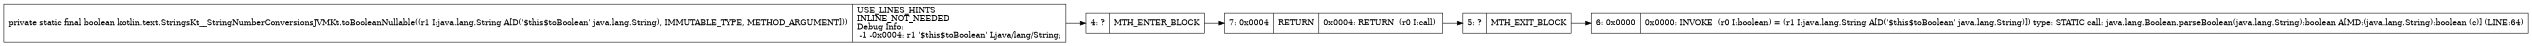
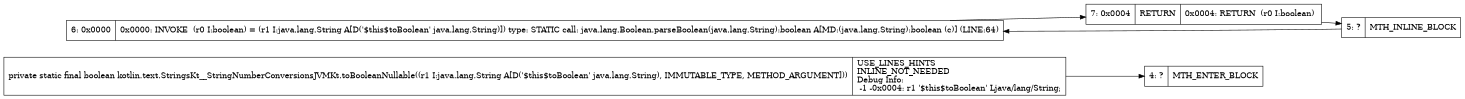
(1212, 23) -> (1015, 19)
(1381, 23) -> (1251, 14)
(1529, 23) -> (1413, 27)
